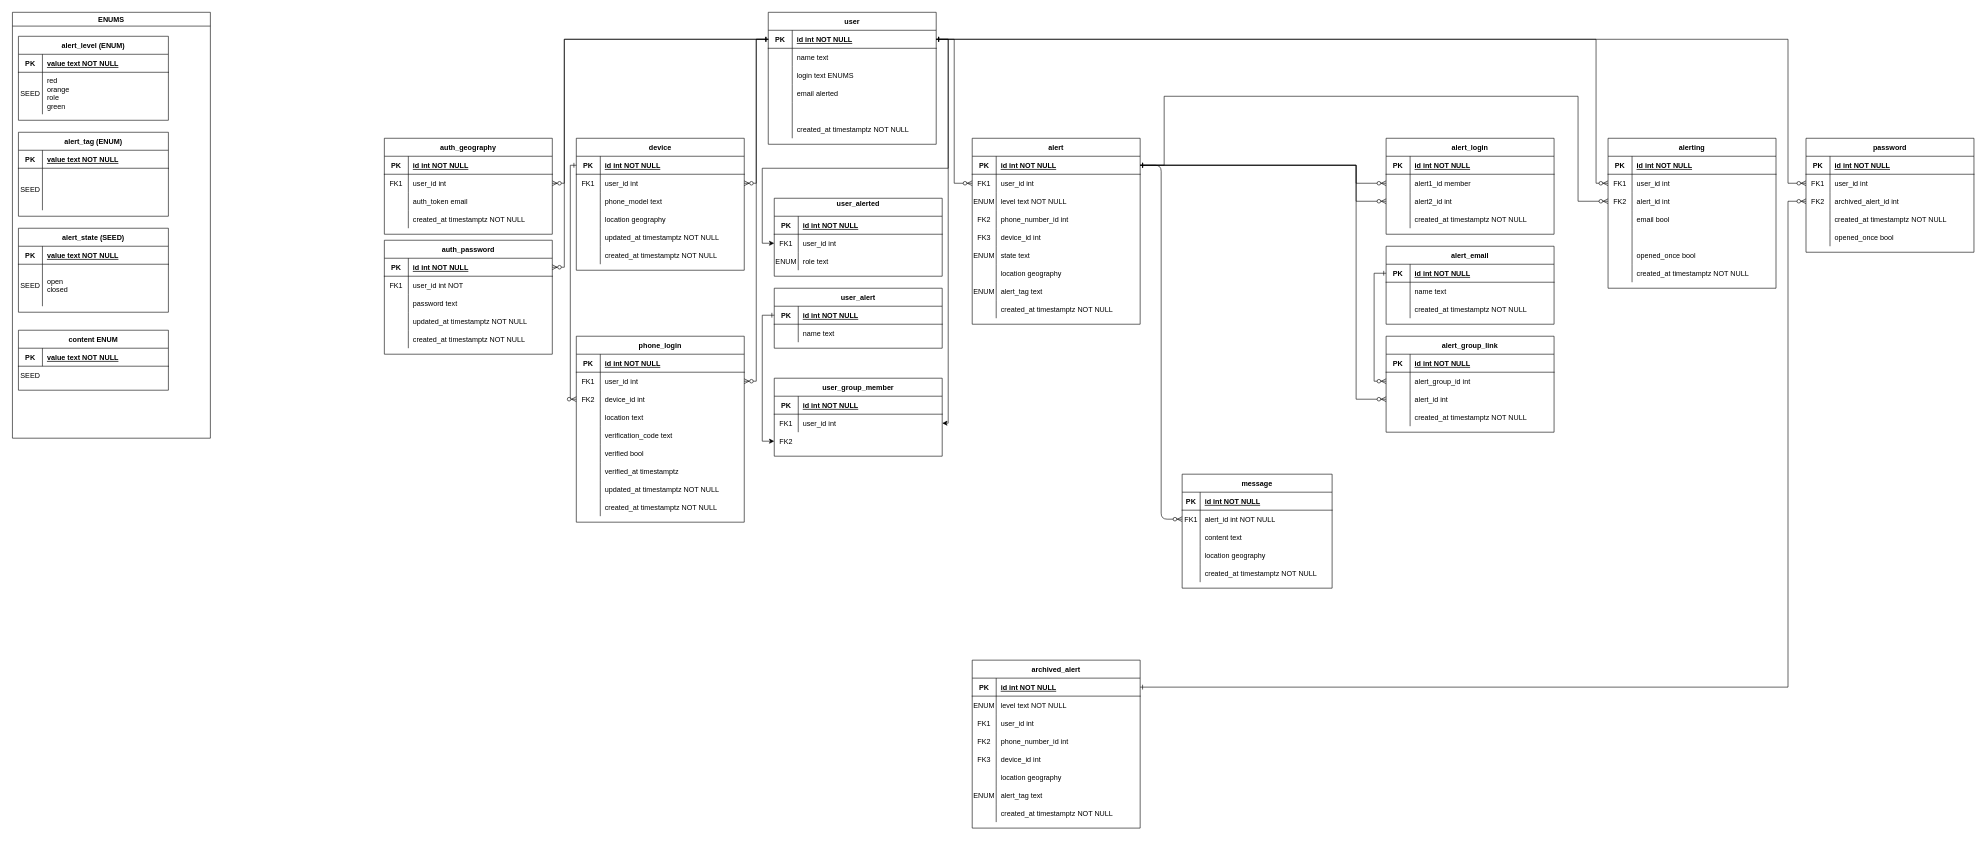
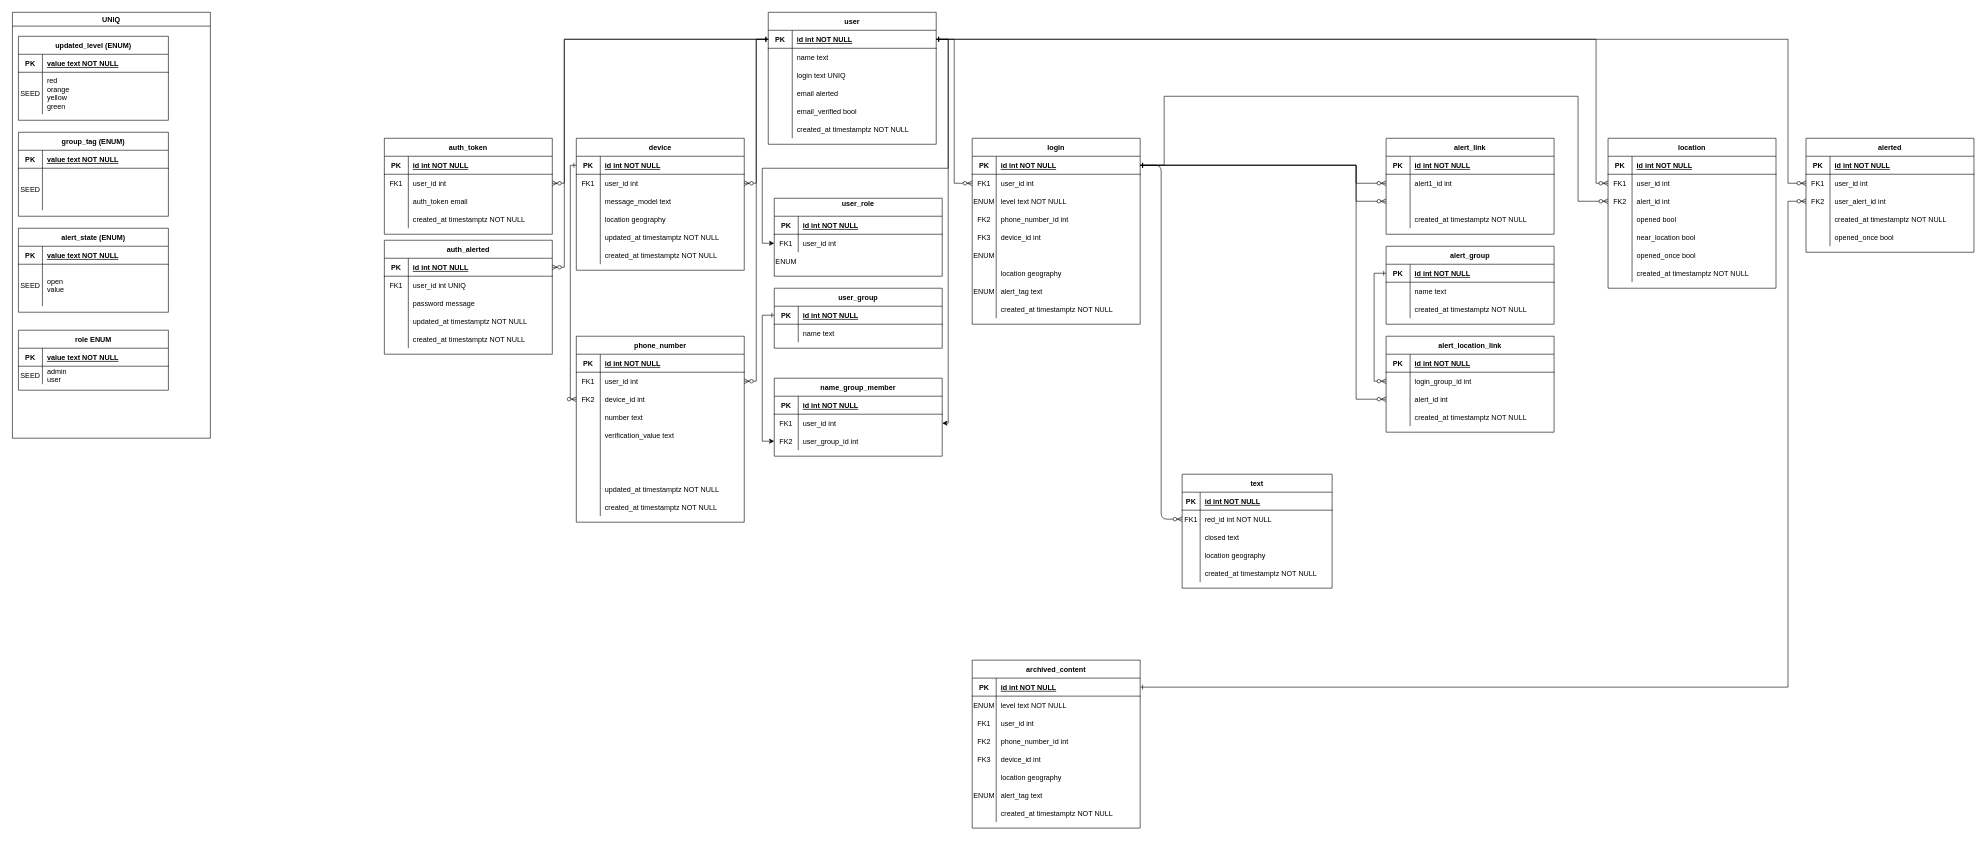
(111, 20) -> (111, 20)
(93, 46) -> (93, 46)
(825, 76) -> (823, 76)
(53, 81) -> (53, 81)
none -> (864, 111)
(93, 142) -> (93, 142)
(468, 148) -> (468, 148)
(1056, 148) -> (1056, 148)
(1470, 148) -> (1470, 148)
(1692, 148) -> (1692, 148)
(1890, 148) -> (1890, 148)
(1444, 184) -> (1437, 184)
(1482, 201) -> none
(635, 202) -> (639, 202)
(1872, 202) -> (1865, 202)
(858, 203) -> (858, 203)
(1653, 220) -> (1657, 220)
none -> (1704, 237)
(93, 238) -> (93, 238)
(468, 250) -> (468, 250)
(1068, 255) -> none
(1470, 256) -> (1470, 256)
(870, 261) -> none
(55, 281) -> (55, 281)
(439, 286) -> (441, 286)
(858, 298) -> (858, 298)
(438, 304) -> (444, 304)
(93, 340) -> (93, 340)
(660, 346) -> (660, 346)
(1470, 346) -> (1470, 346)
none -> (105, 375)
(1447, 382) -> (1446, 382)
(858, 388) -> (858, 388)
(628, 418) -> (626, 418)
(646, 436) -> (647, 436)
none -> (870, 441)
(672, 453) -> none
(672, 471) -> none
(1257, 484) -> (1257, 484)
(1242, 520) -> (1238, 520)
(1228, 538) -> (1225, 538)
(1056, 670) -> (1056, 670)
